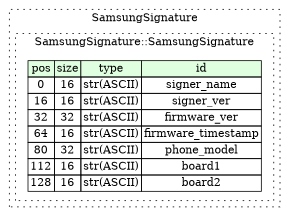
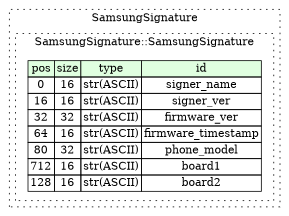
(41, 166) -> (41, 166)
